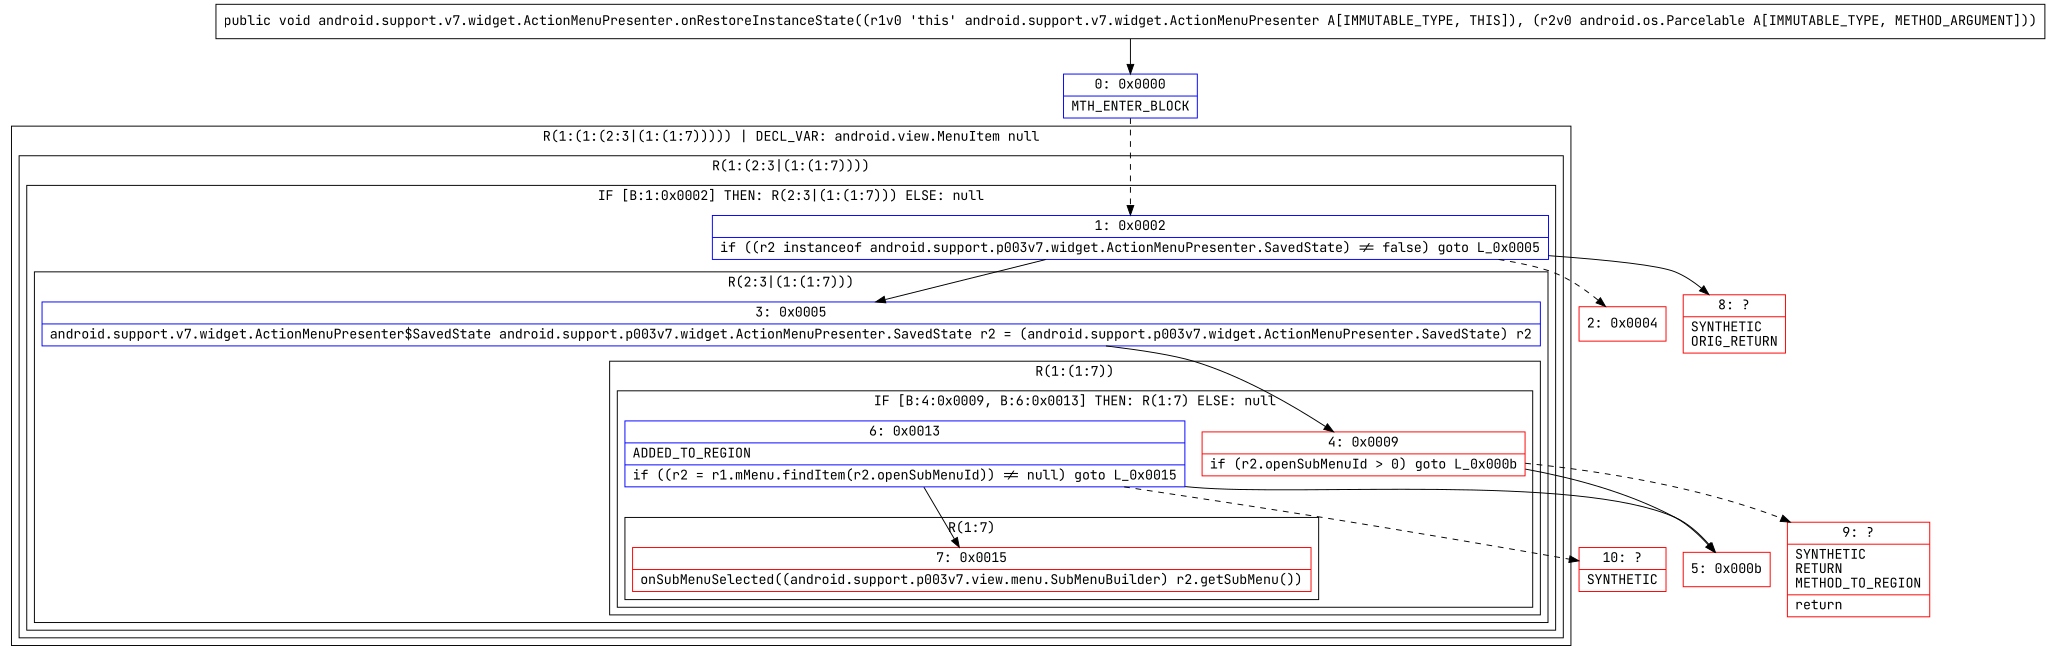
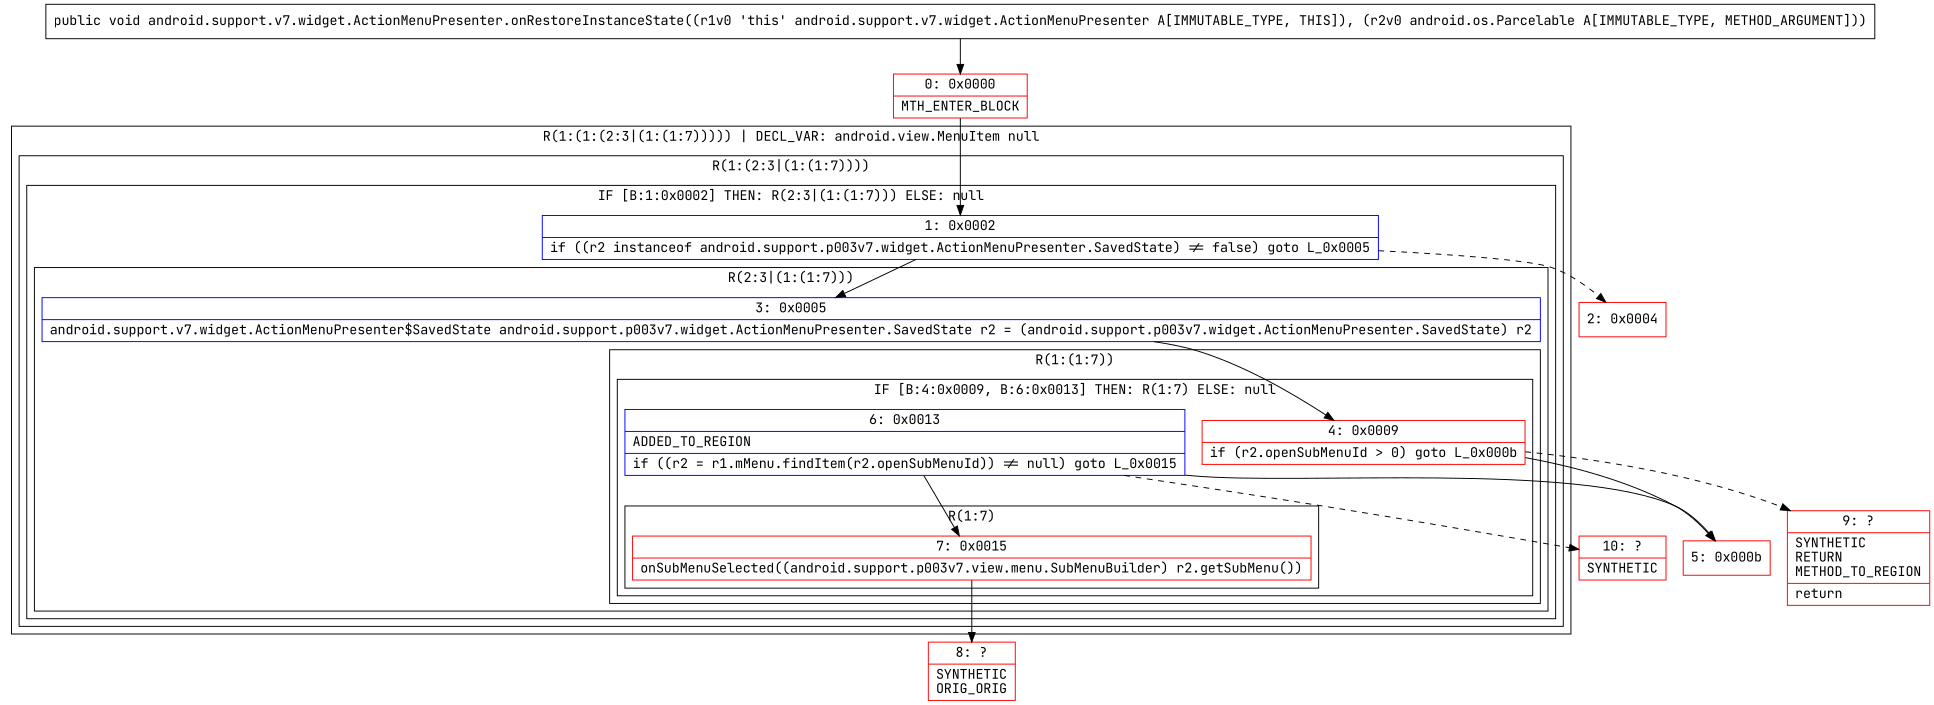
(1130, 96) -> (960, 96)
(1130, 162) -> (960, 162)
(1628, 263) -> (972, 606)
(1734, 342) -> (972, 689)
